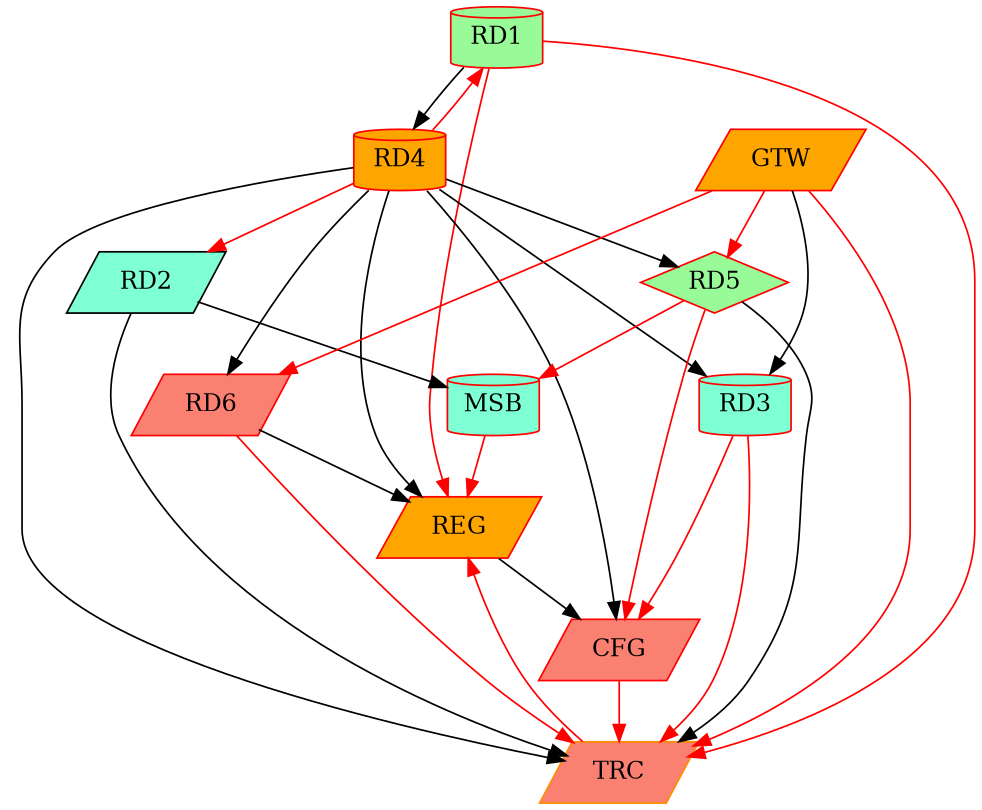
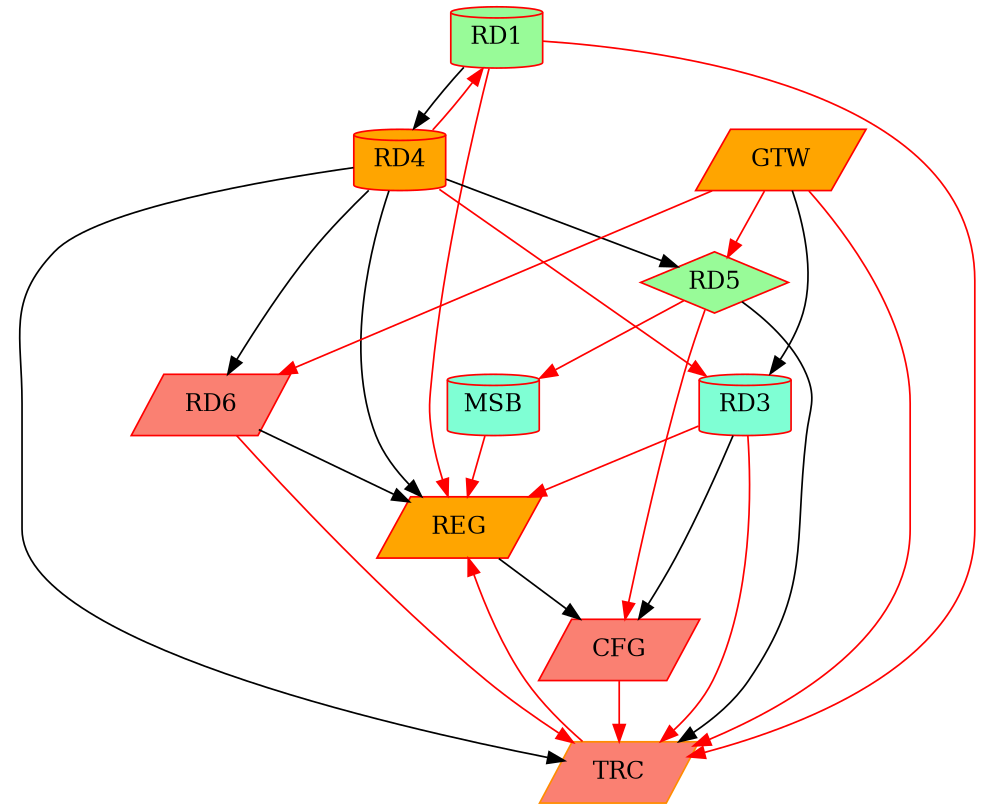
(566, 278) -> (566, 278)
(146, 282) -> none
(561, 390) -> none
none -> (622, 458)
(694, 521) -> (694, 521)
